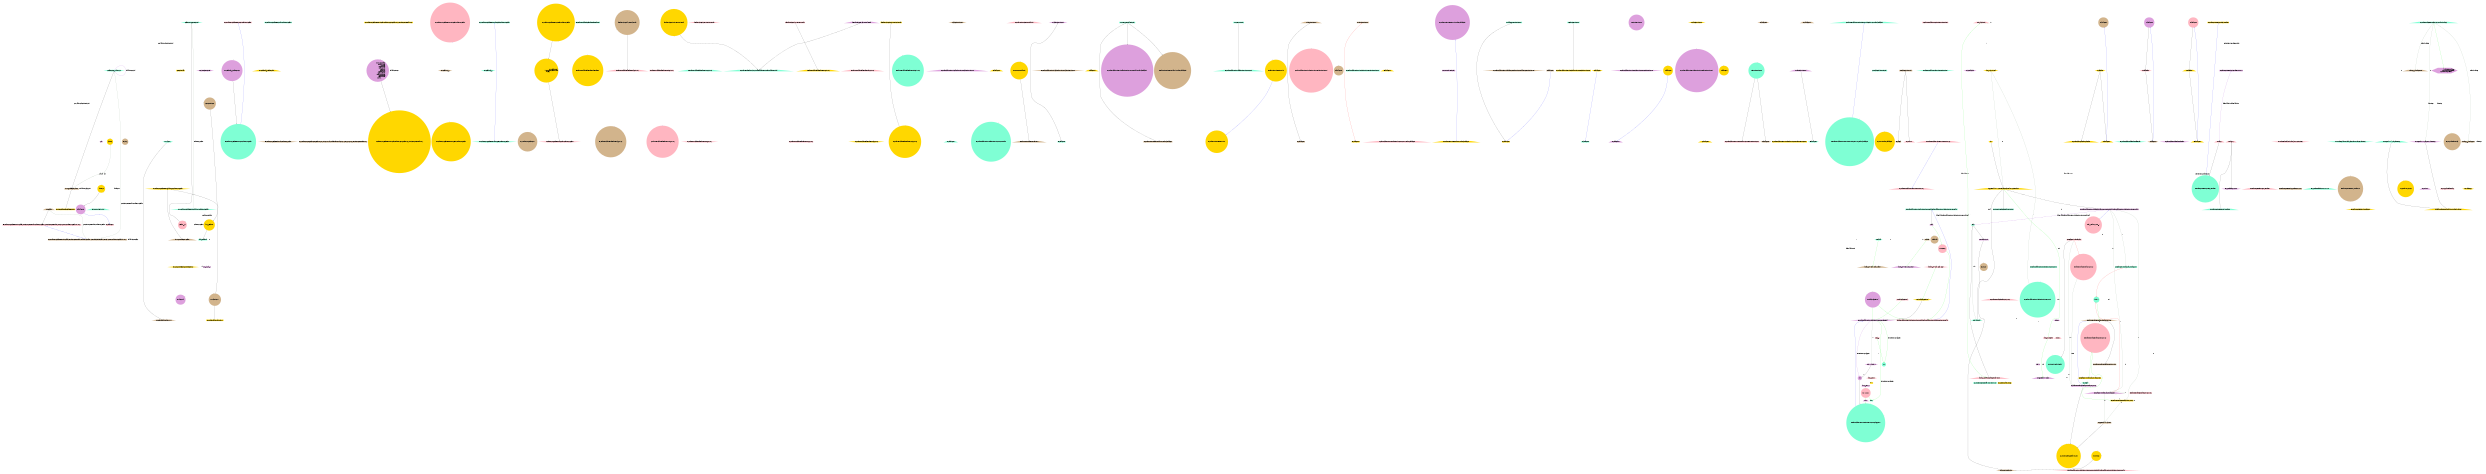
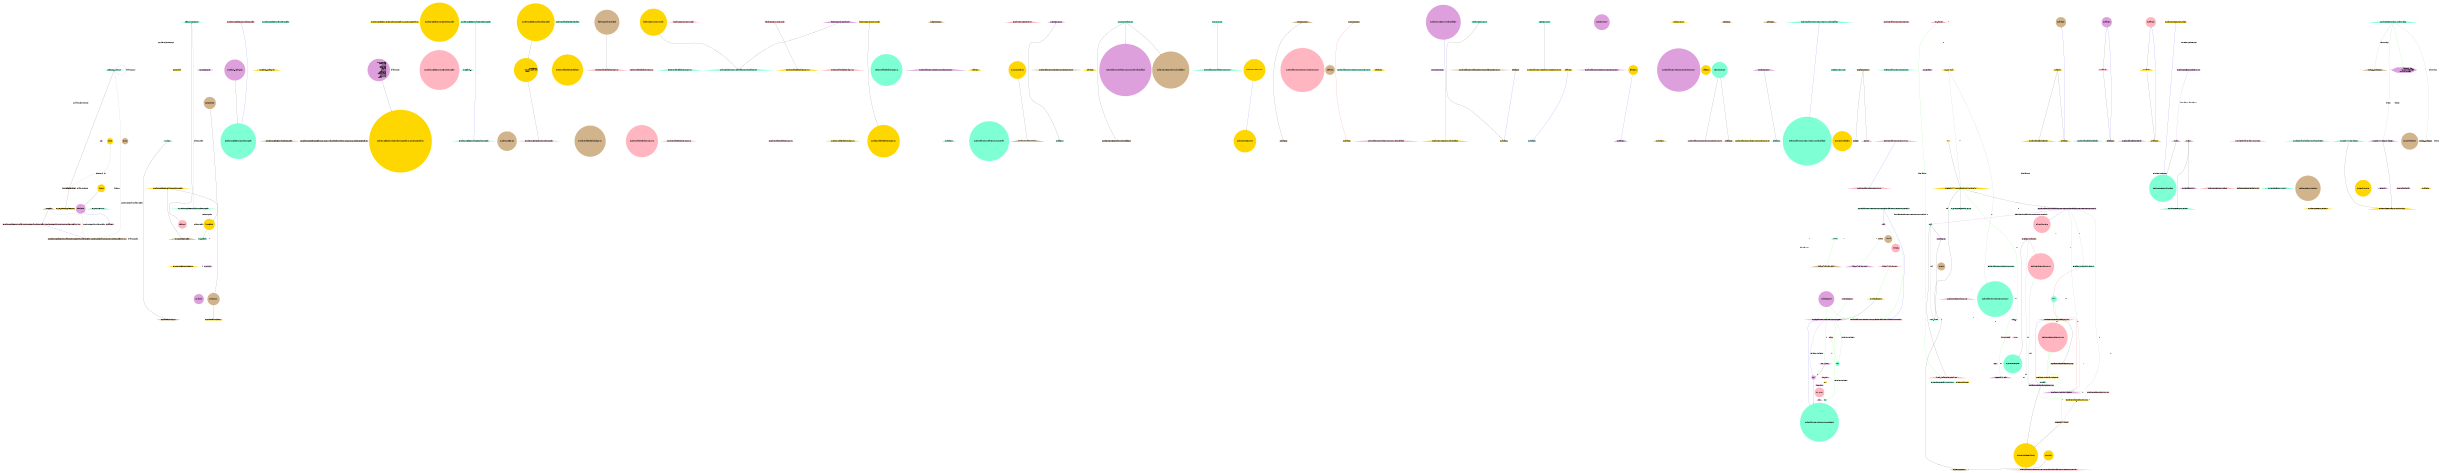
(445, 71) -> none
(100, 174) -> (99, 174)
